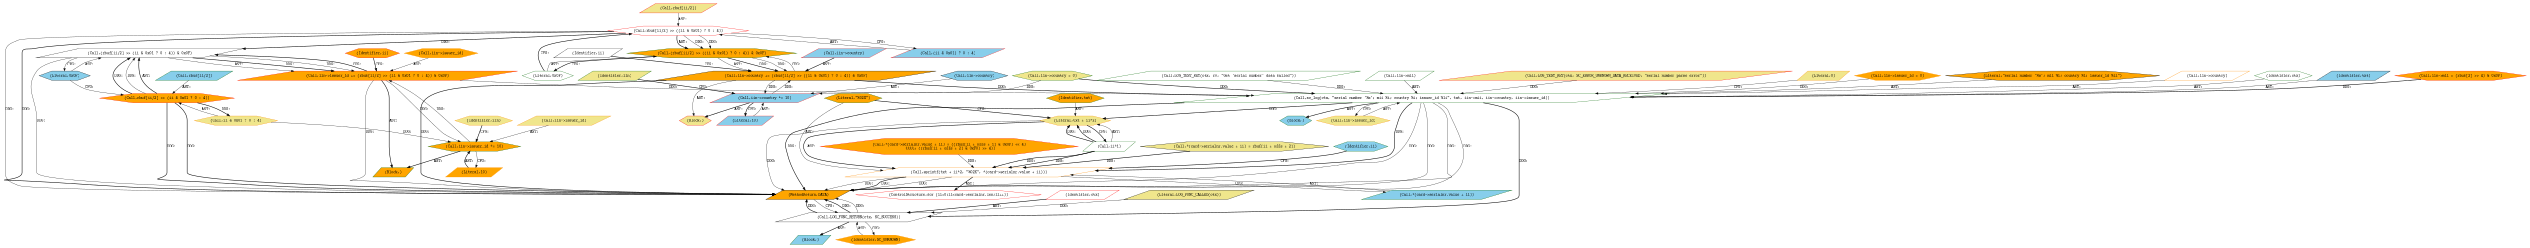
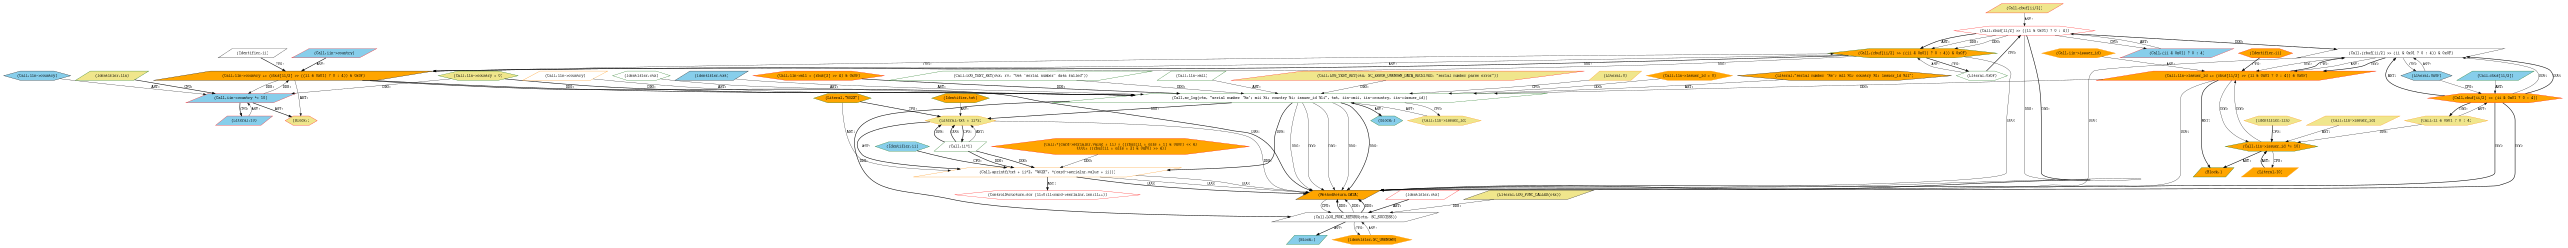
(1234, 146) -> none
none -> (1848, 184)
(1437, 195) -> none
